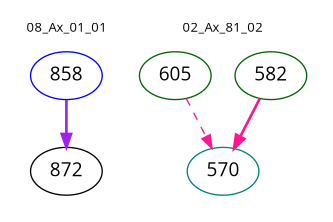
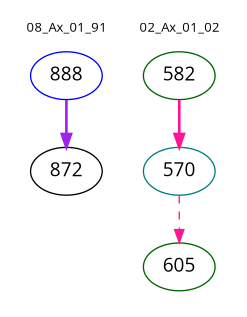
(67, 29) -> (67, 29)
(223, 29) -> (180, 29)
(66, 76) -> (66, 76)
(196, 118) -> (179, 213)
